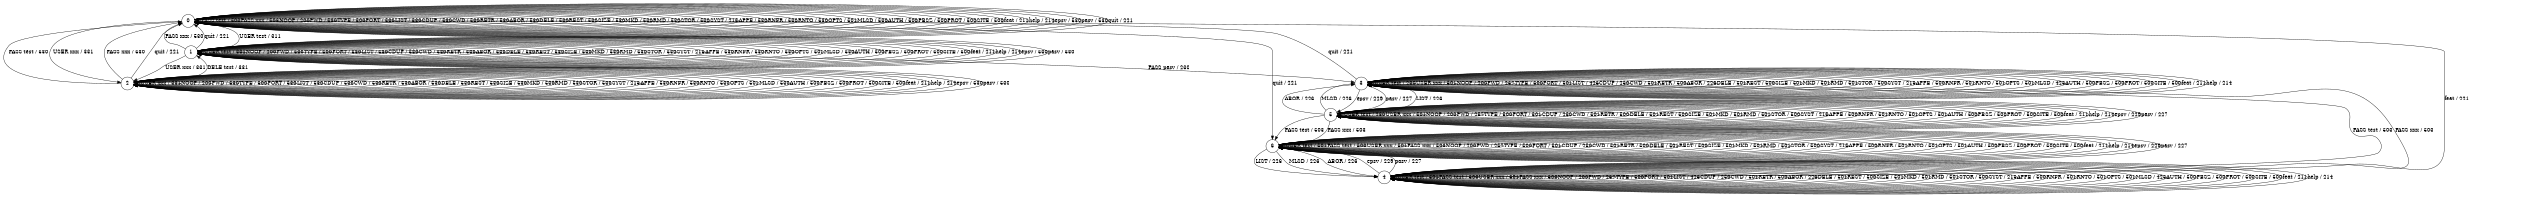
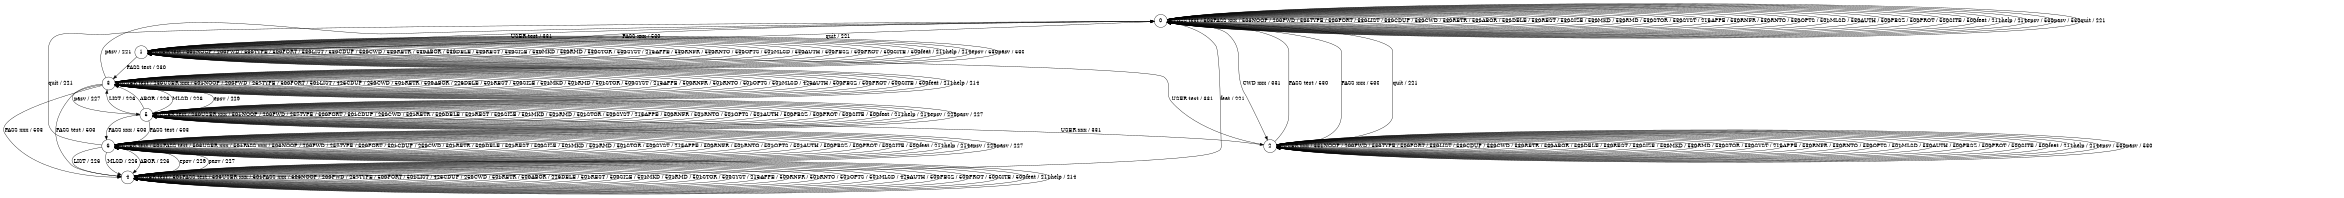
(1069, 33) -> (528, 26)
(260, 37) -> (532, 37)
(73, 52) -> (1262, 84)
(1341, 52) -> (118, 52)
(161, 68) -> (873, 127)
(228, 68) -> (1192, 99)
(1169, 68) -> (146, 68)
